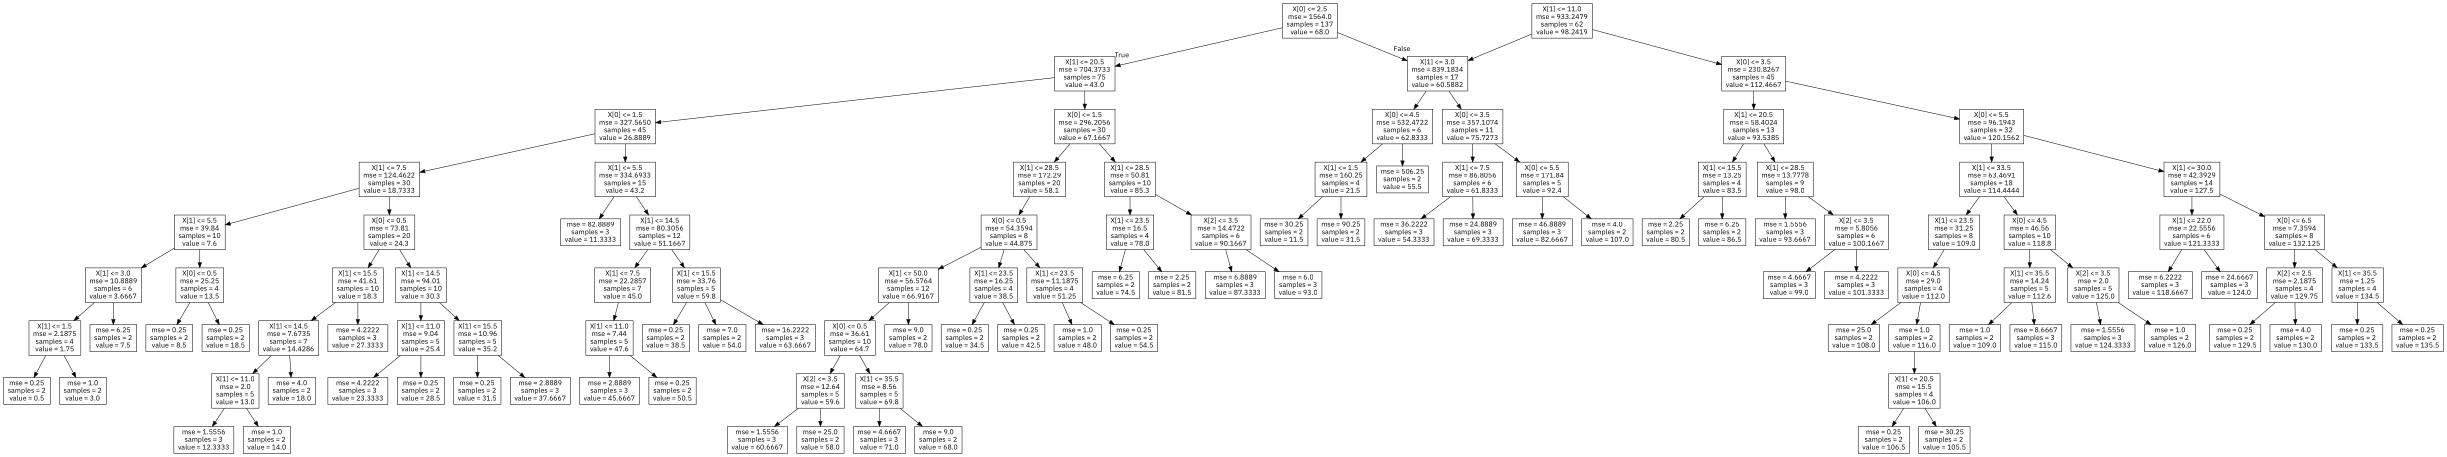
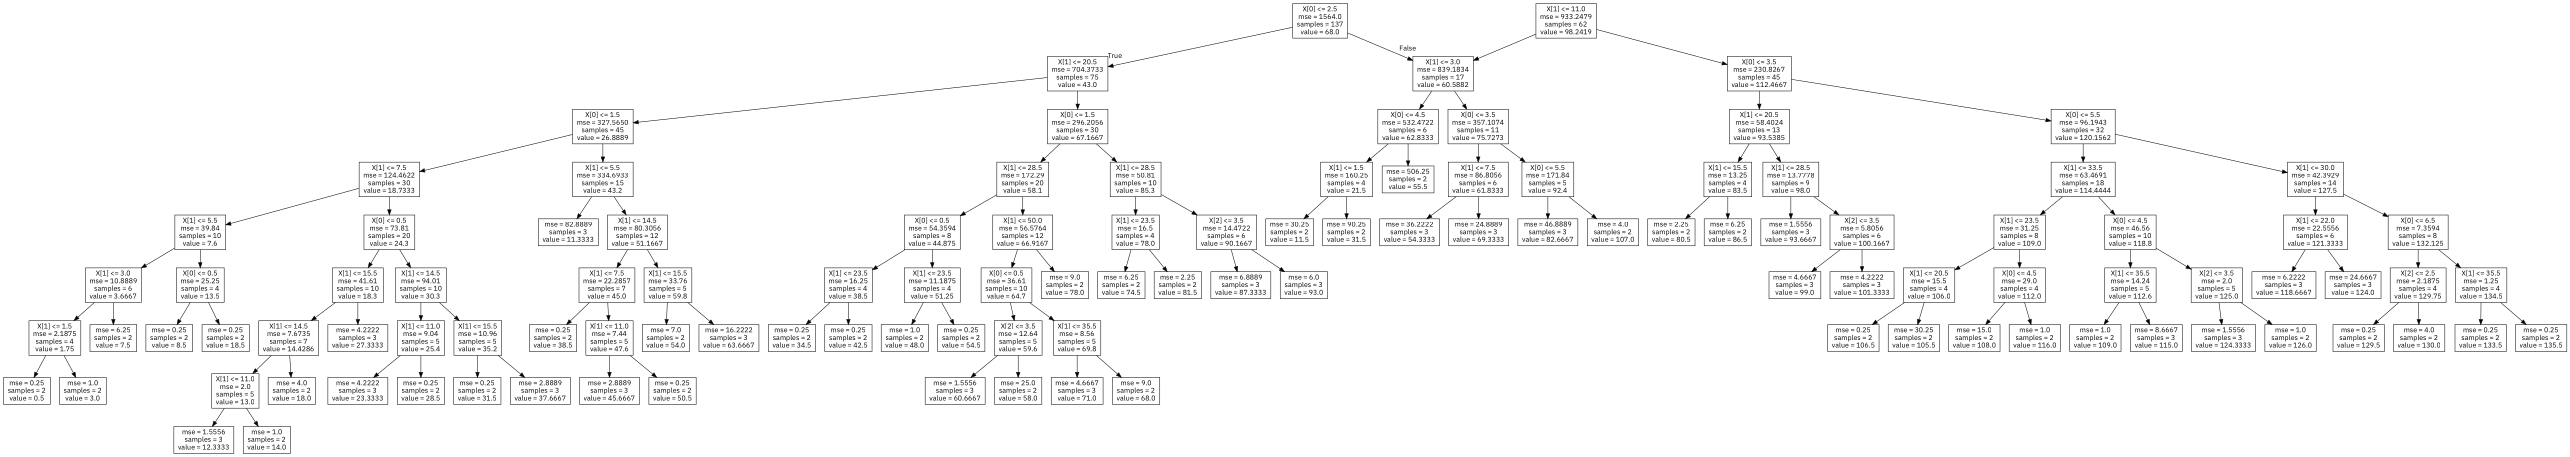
(962, 257) -> (1023, 203)
(681, 311) -> (580, 312)
(1854, 338) -> (1974, 338)
(1914, 360) -> (1977, 257)
